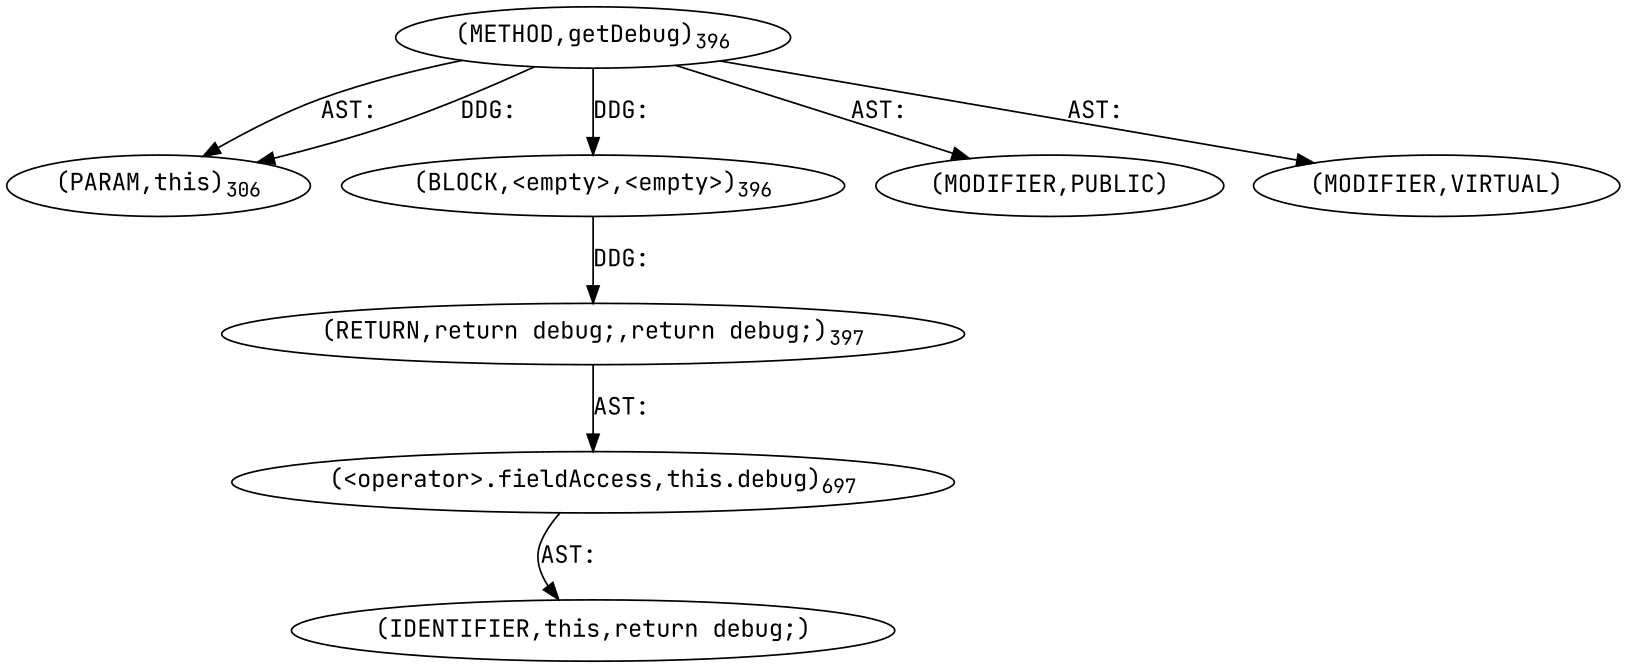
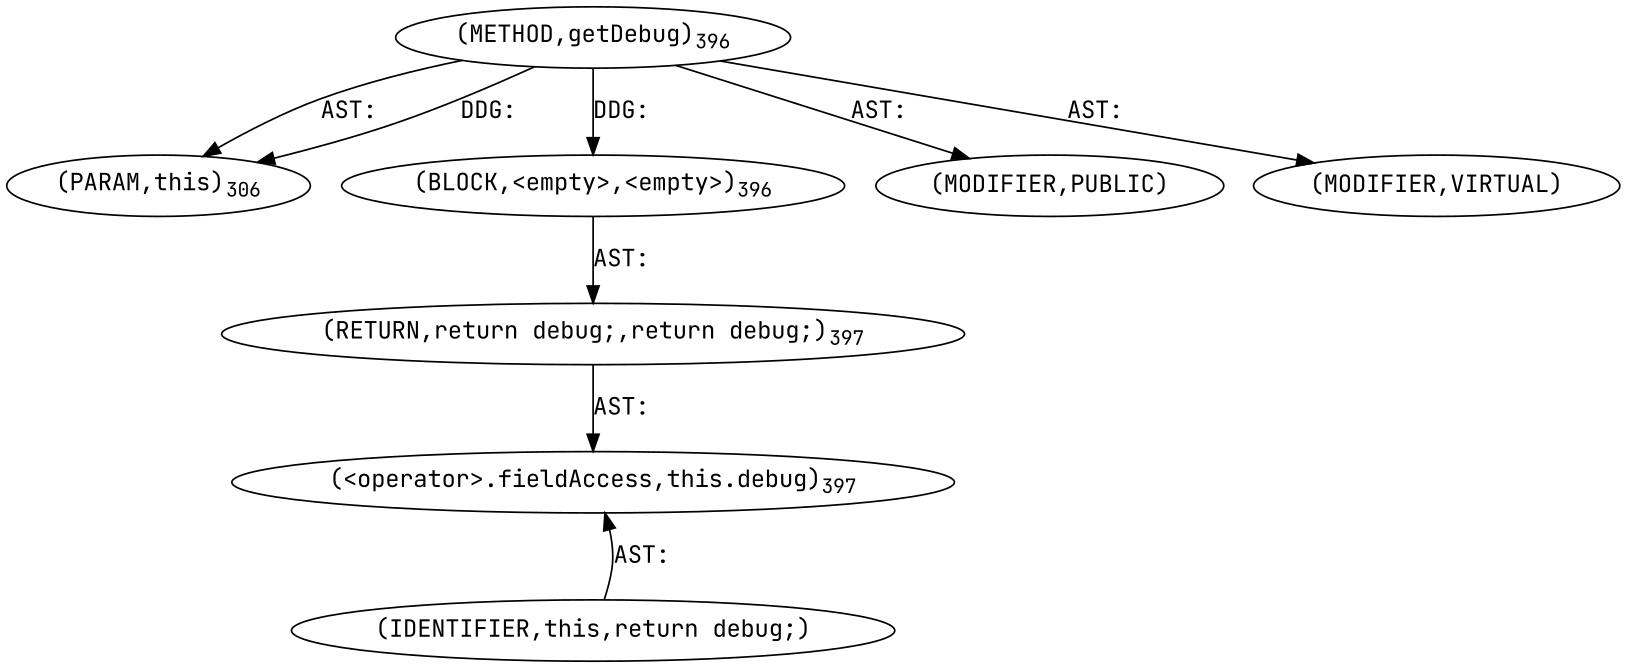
(629, 260) -> (629, 260)
(839, 480) -> (839, 480)
(539, 548) -> (612, 565)
